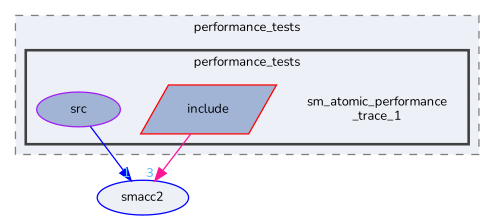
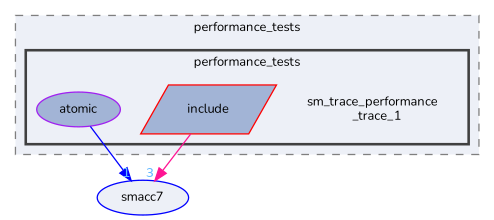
(79, 109) -> (79, 109)
(377, 109) -> (377, 109)
(143, 198) -> (143, 198)
